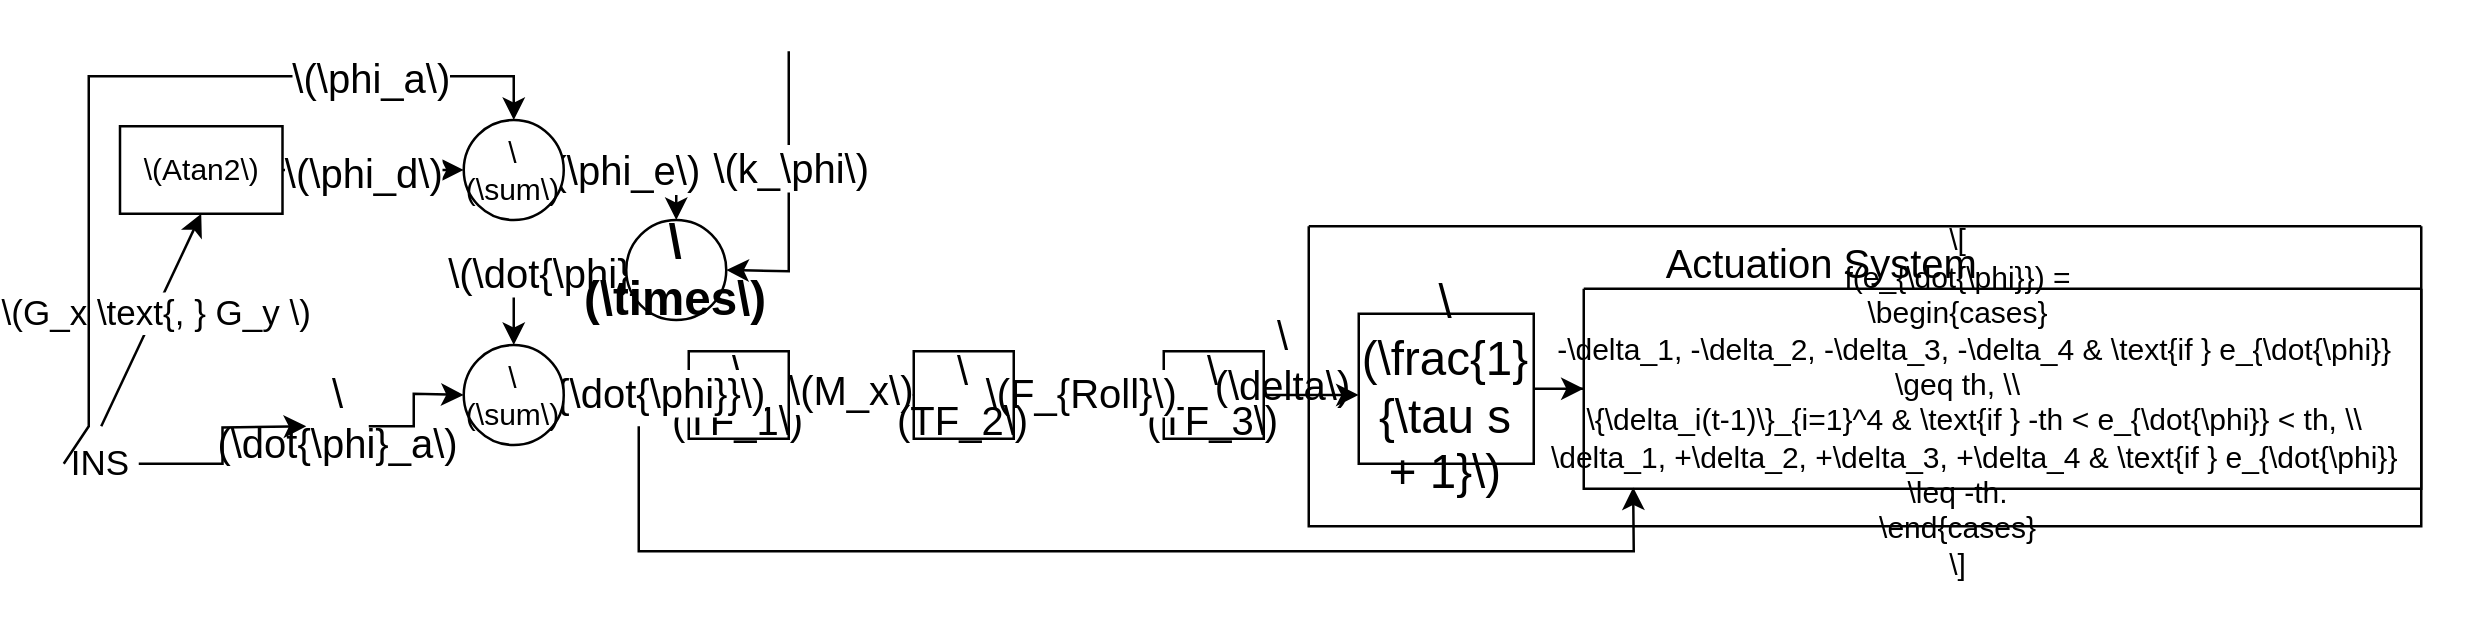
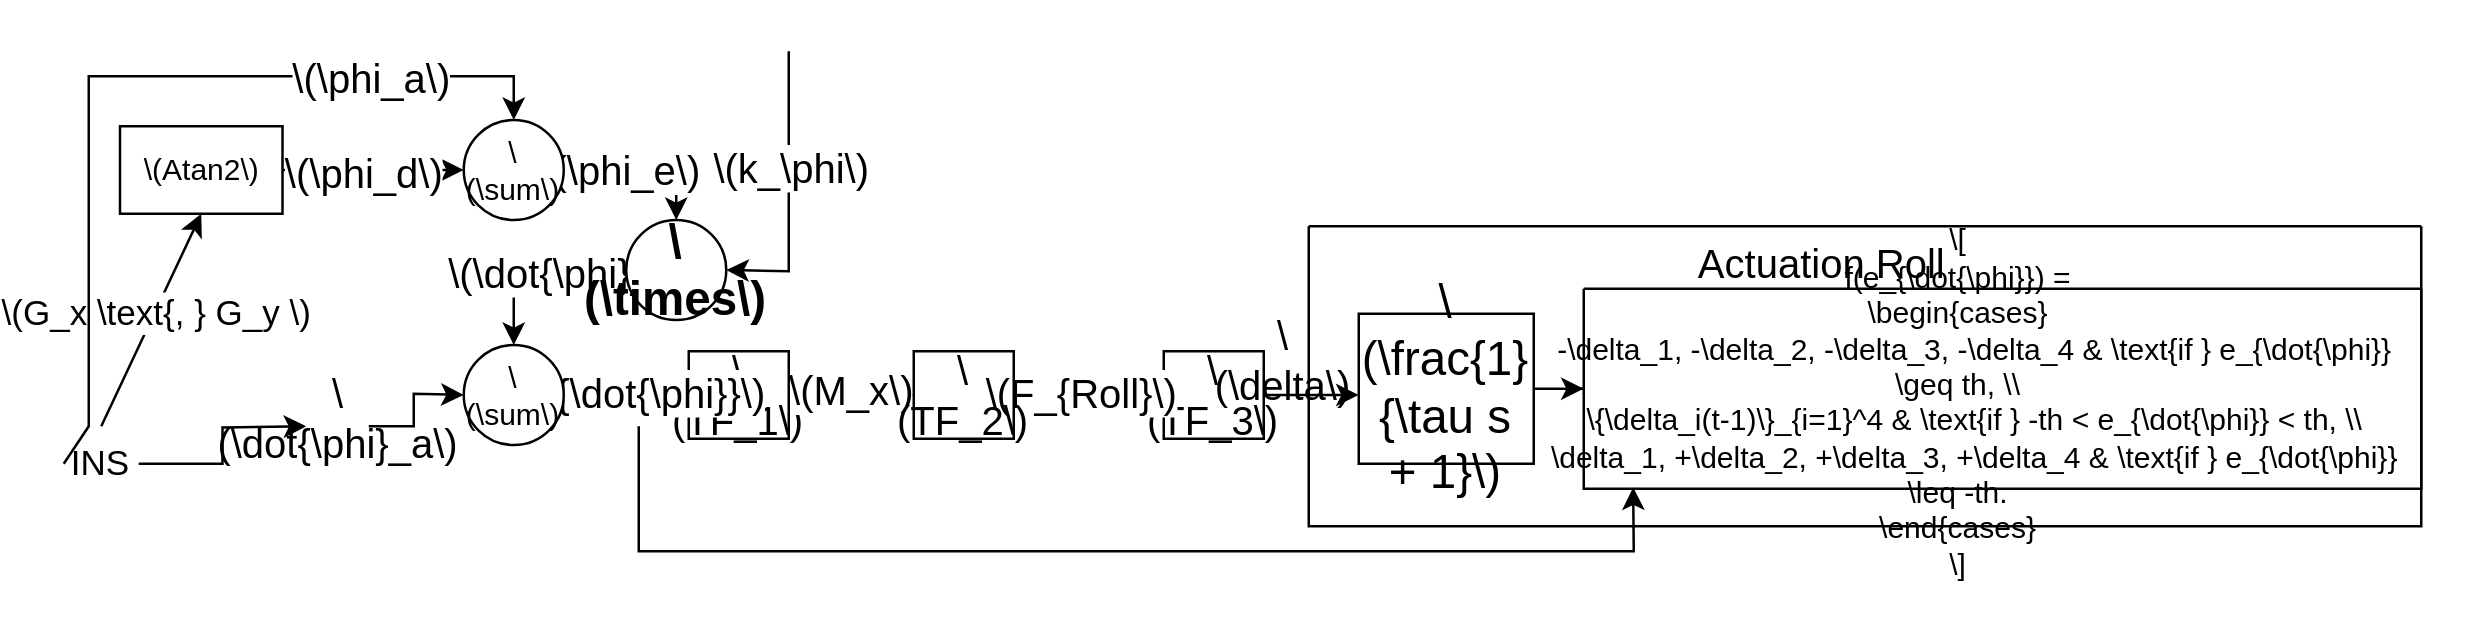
(1823, 264) -> (1823, 264)
